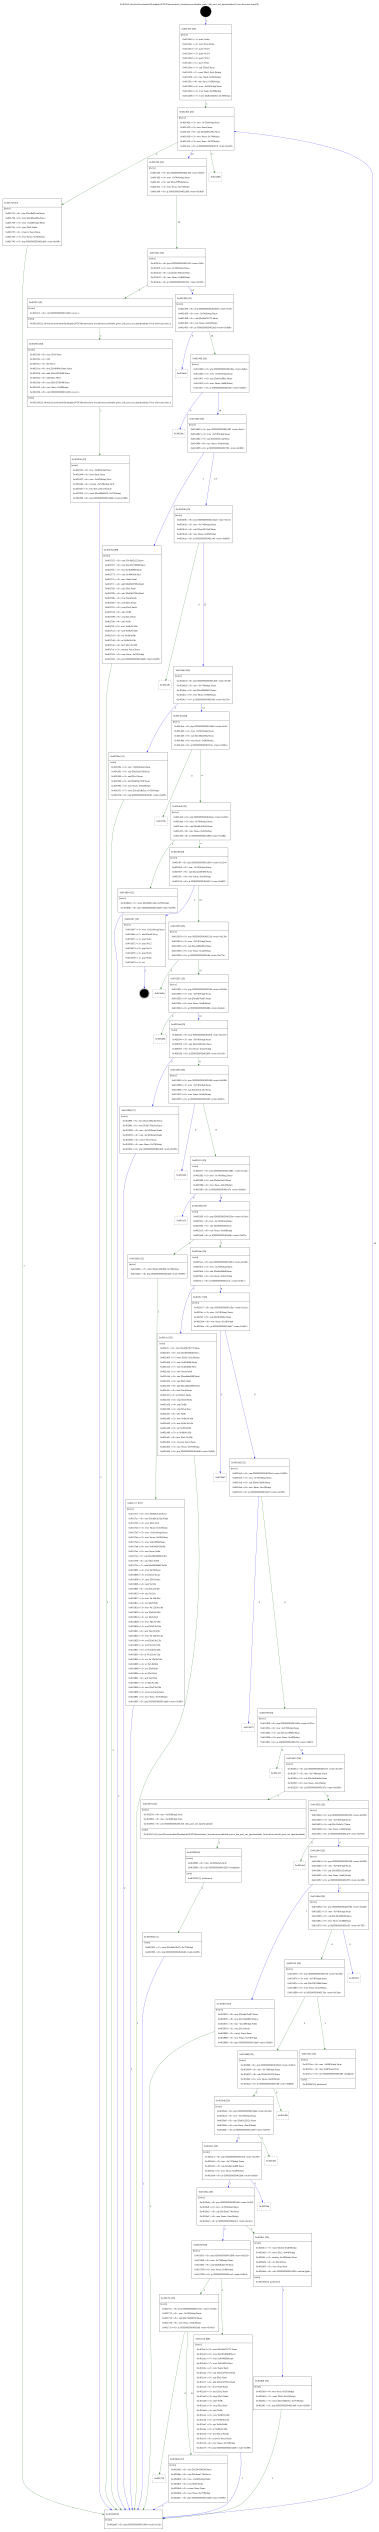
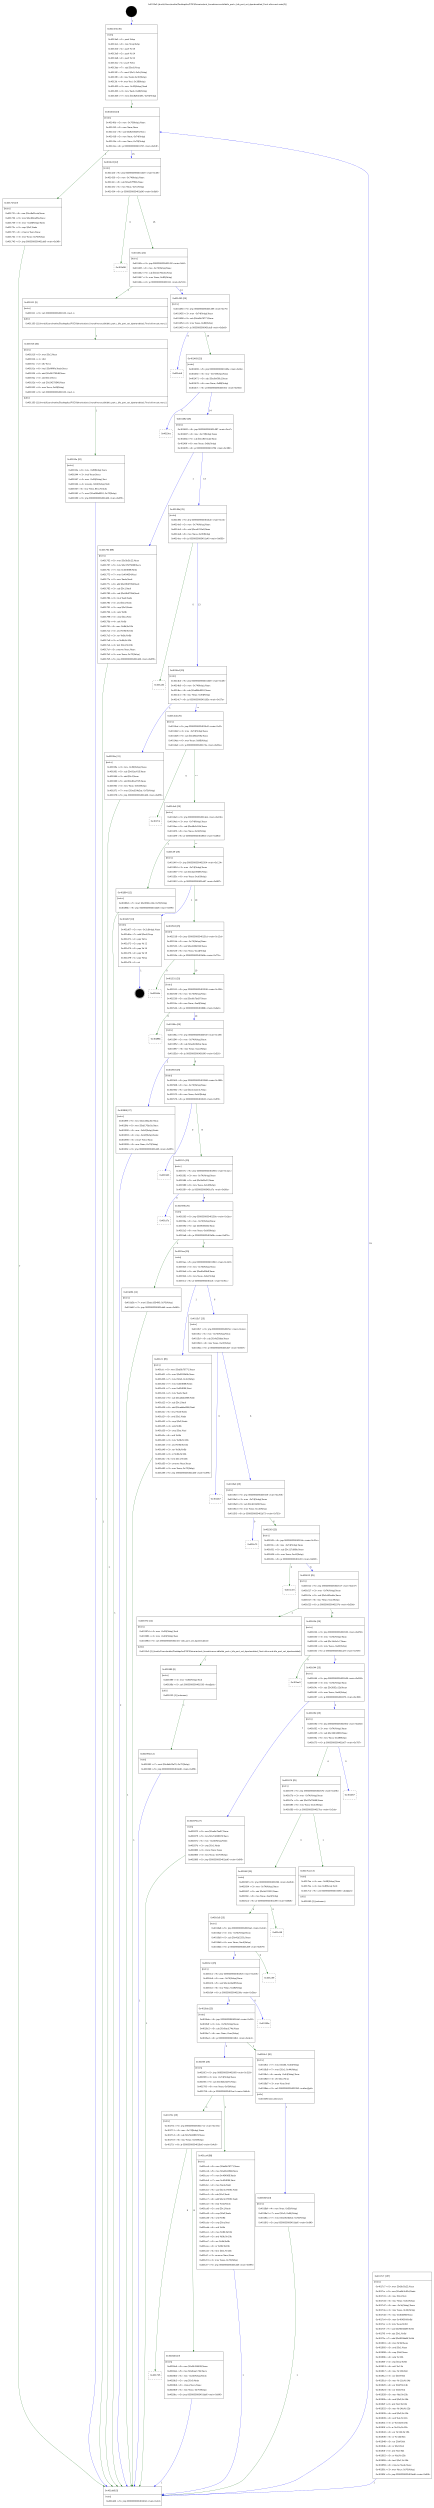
(212, 161) -> (125, 229)
(157, 1388) -> (126, 1897)
(118, 1710) -> (114, 1699)
